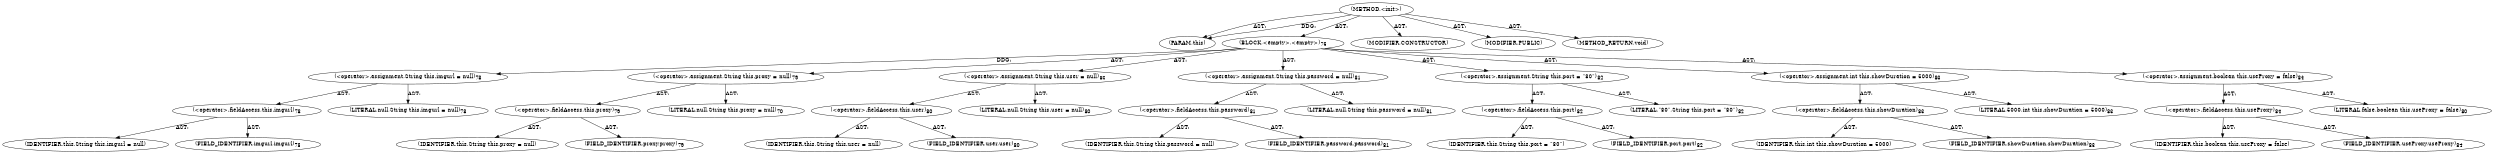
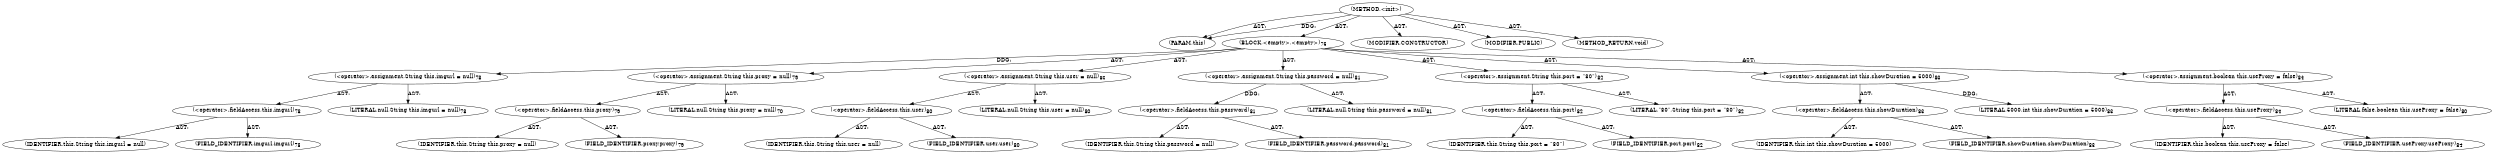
(1253, 94) -> (1253, 94)
(1971, 94) -> (1971, 94)
